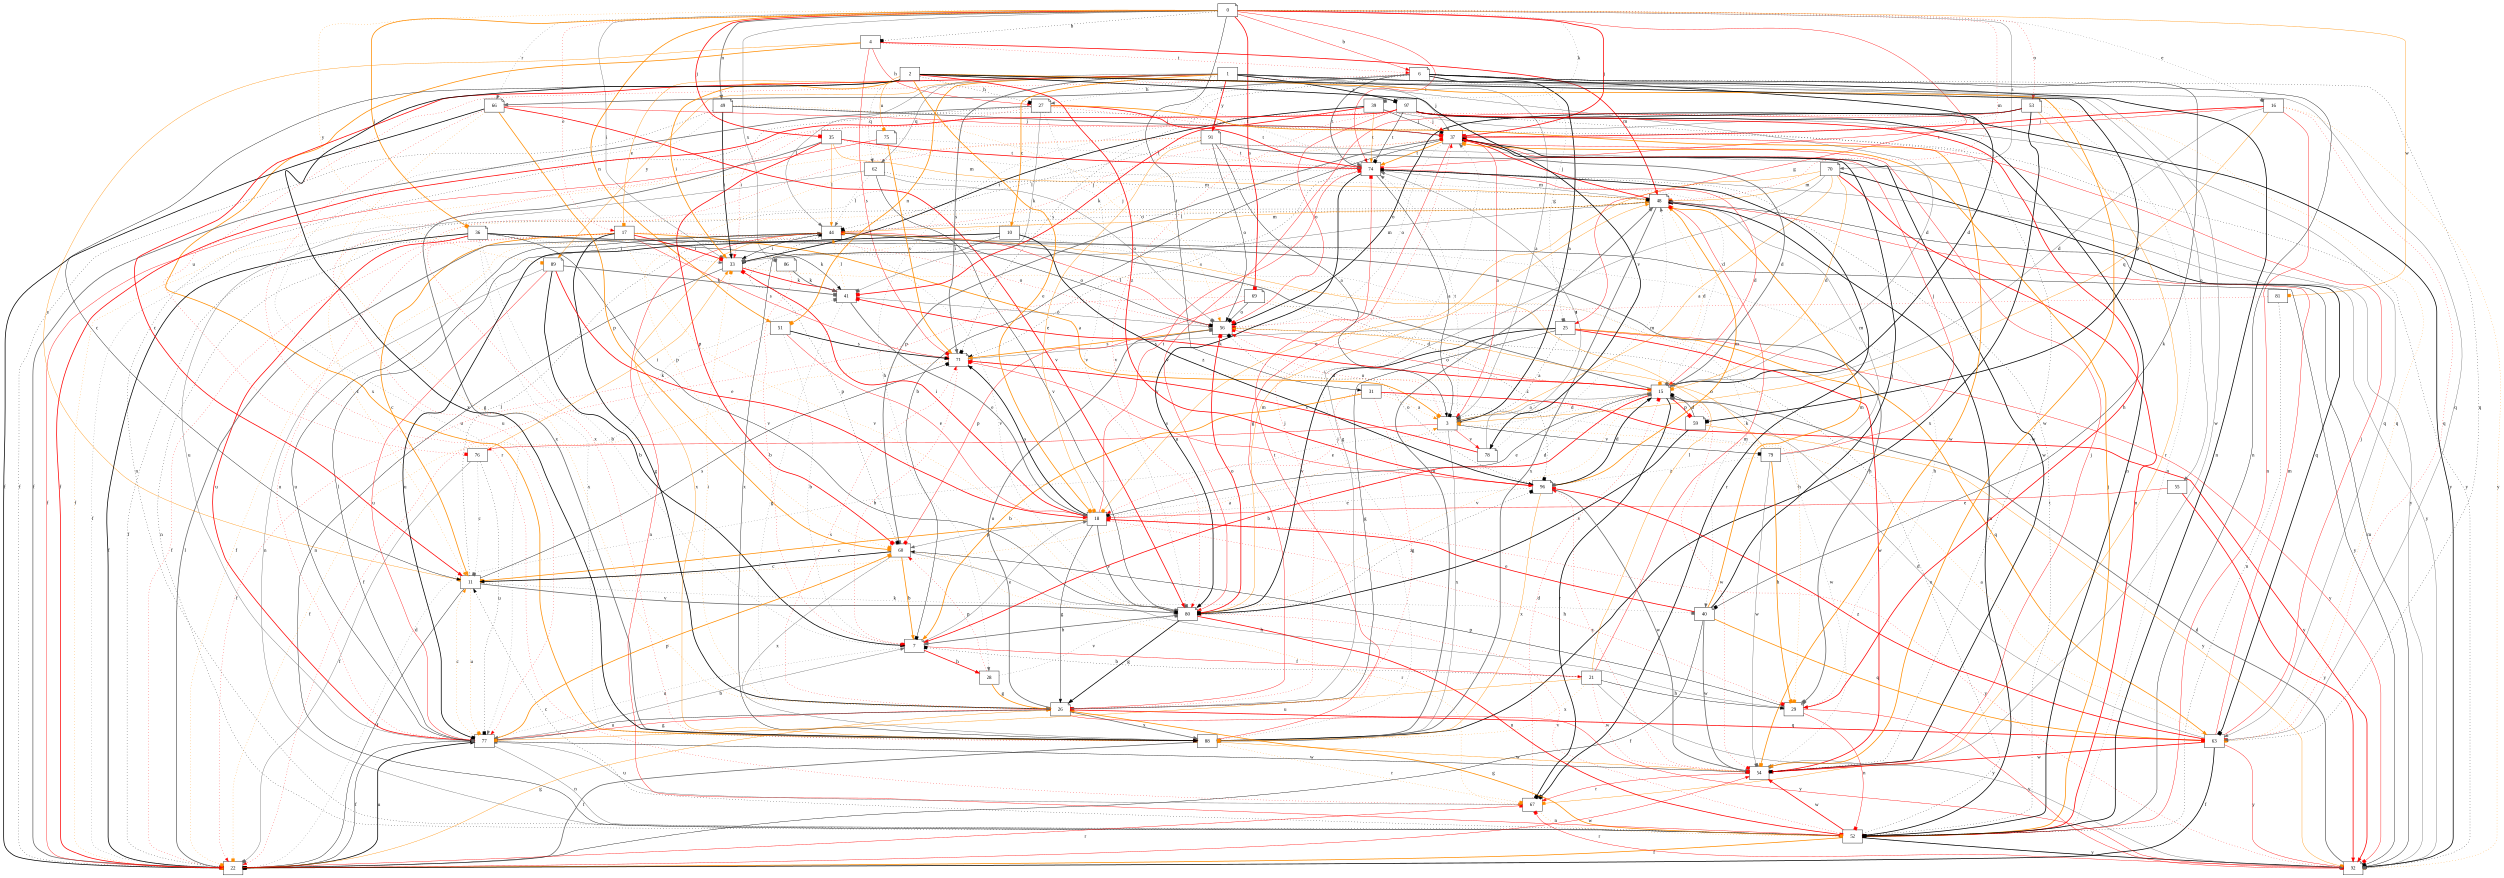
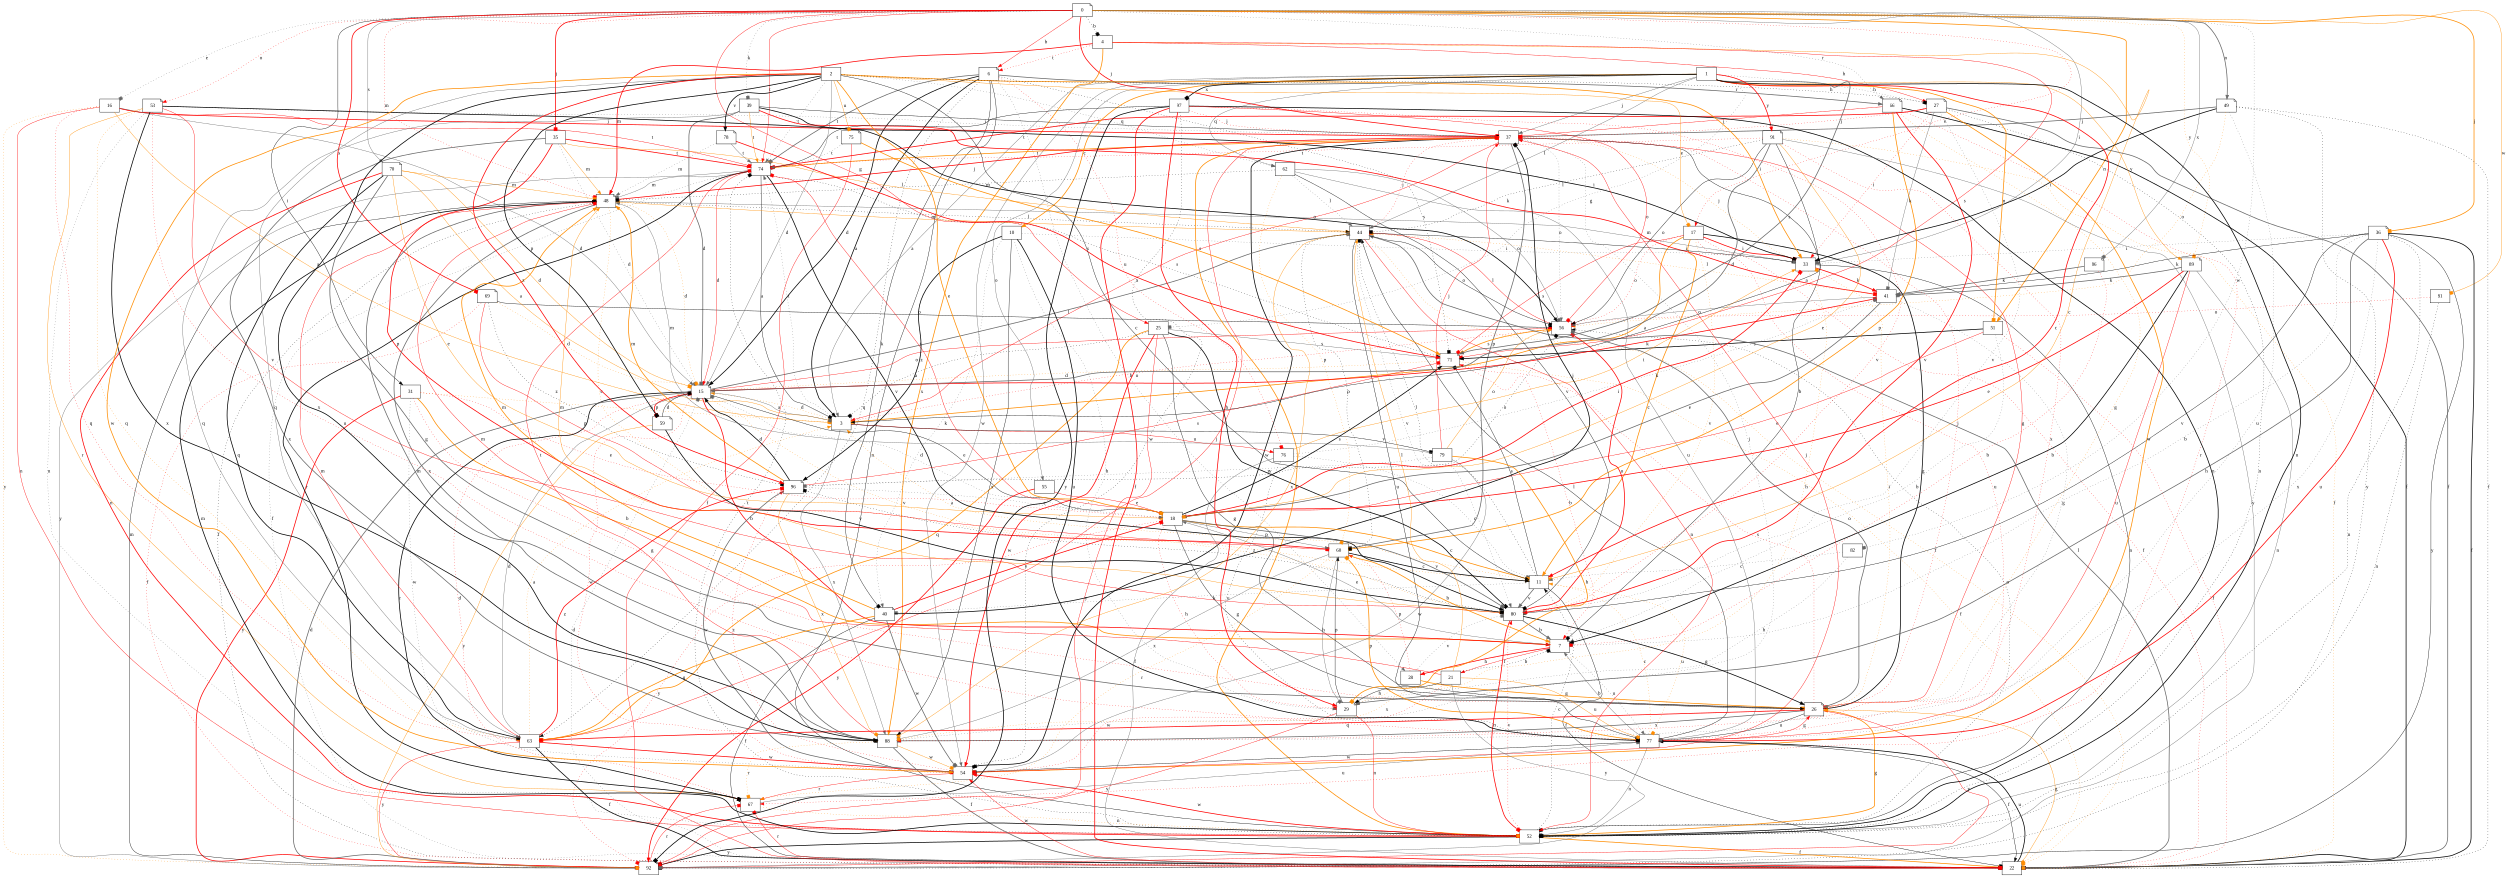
none -> (700, 228)
(2124, 264) -> (318, 264)
(1329, 390) -> (931, 655)
(1466, 438) -> none
none -> (1853, 550)
(1188, 614) -> (1513, 614)
